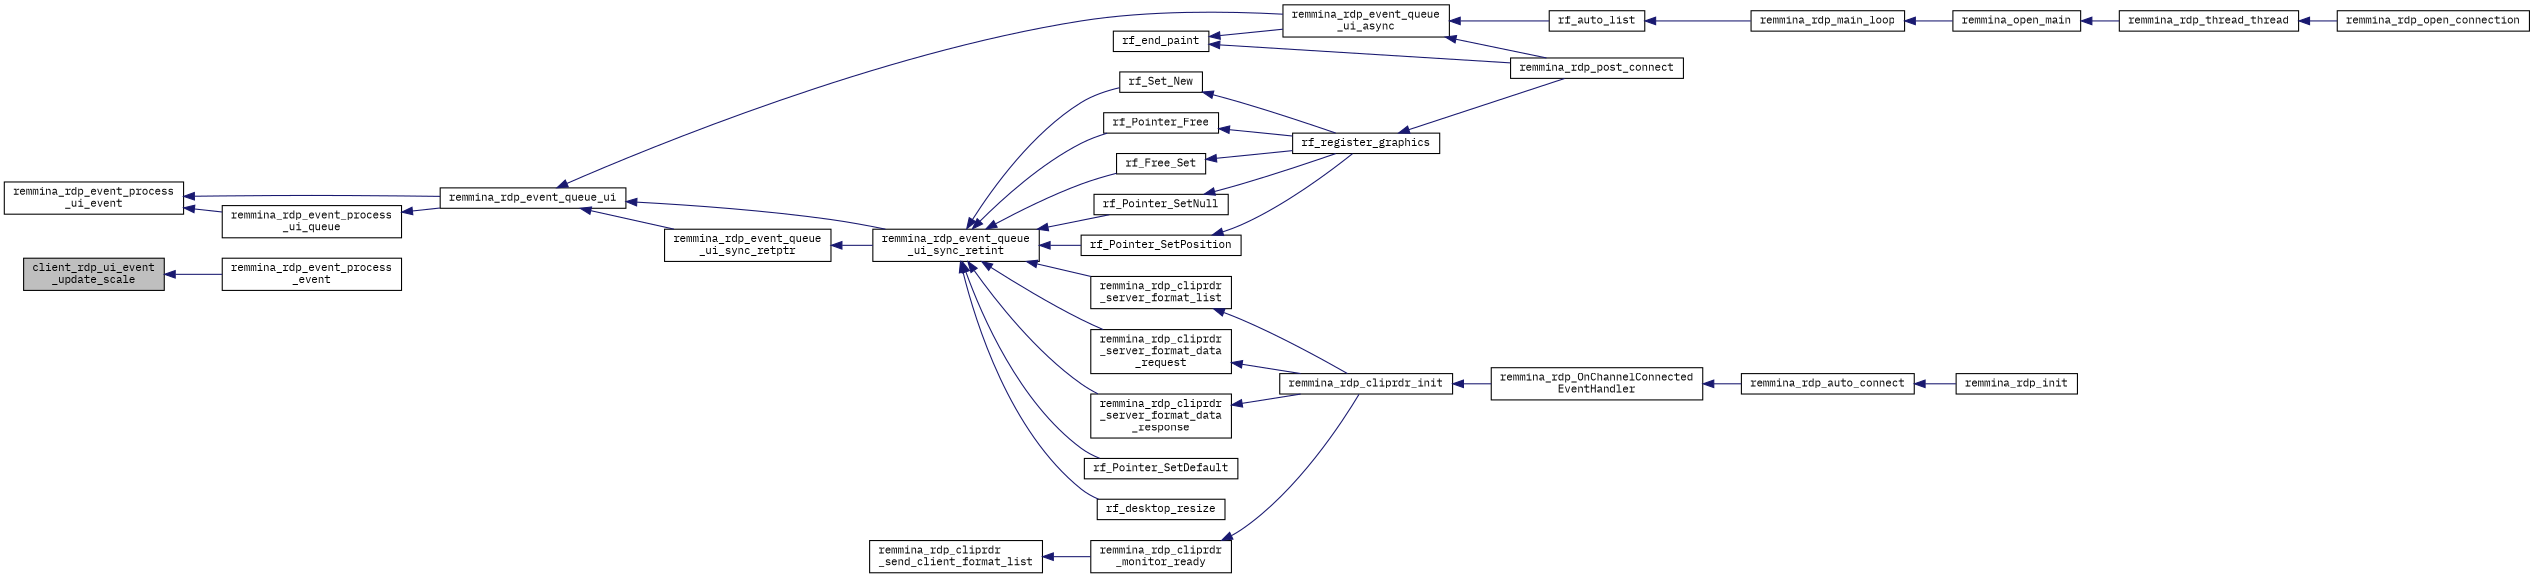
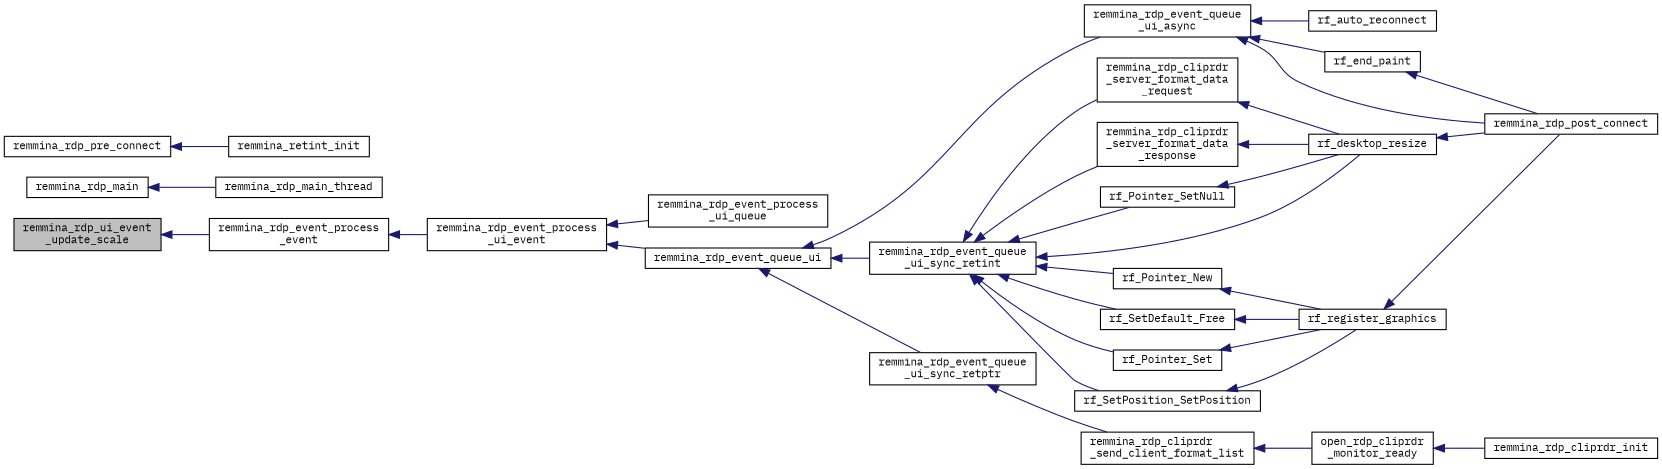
(1597, 21) -> (1373, 21)
(1828, 21) -> none
(2017, 21) -> (87, 187)
(2209, 21) -> (299, 187)
(2433, 21) -> none
(1252, 32) -> (1292, 46)
(1161, 82) -> (1168, 279)
(1161, 123) -> (1168, 319)
none -> (1466, 135)
(1161, 164) -> (1168, 360)
(1276, 174) -> (1283, 171)
(426, 209) -> none
none -> (413, 235)
(857, 245) -> (1052, 413)
(1161, 245) -> (1168, 401)
(94, 274) -> (87, 235)
(1161, 293) -> none
(1271, 369) -> (1294, 120)
(1597, 384) -> none
(1828, 384) -> (87, 147)
(2017, 384) -> (299, 147)
(1271, 399) -> (1279, 144)
(1161, 469) -> none
(1161, 557) -> (1373, 448)
